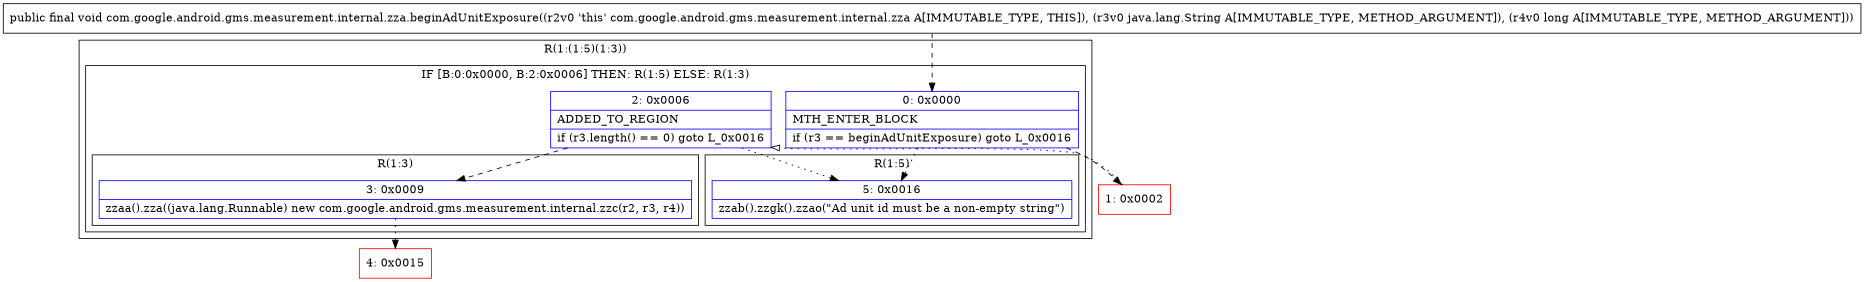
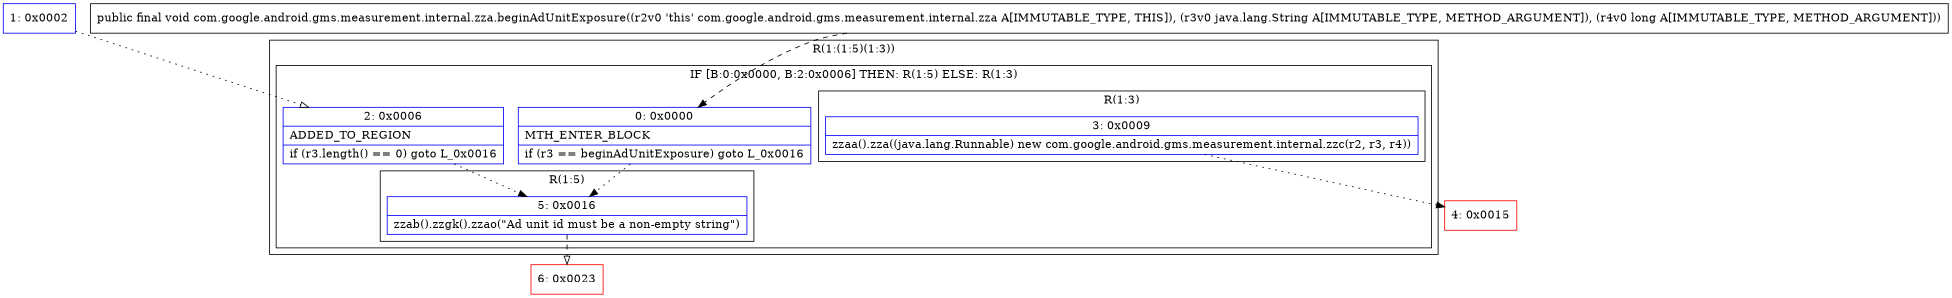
(1093, 161) -> none
(516, 163) -> none
(1135, 200) -> (39, 18)
none -> (567, 279)
